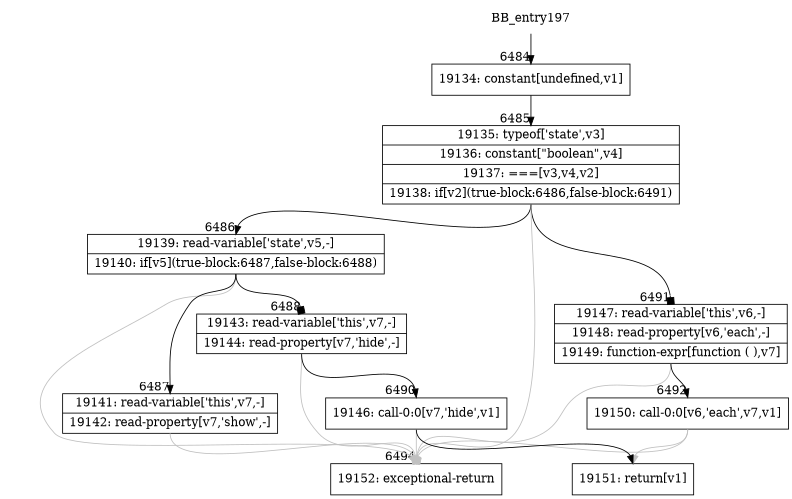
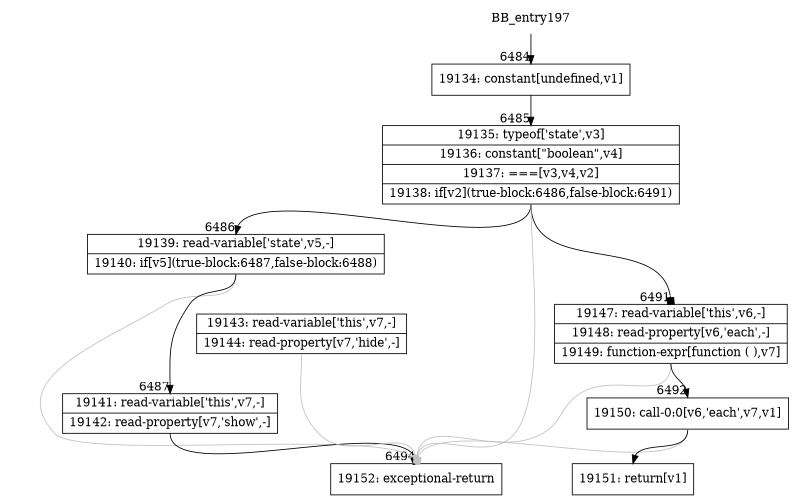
(265, 293) -> none
(416, 414) -> none
(665, 446) -> (665, 446)
(283, 450) -> (283, 450)
